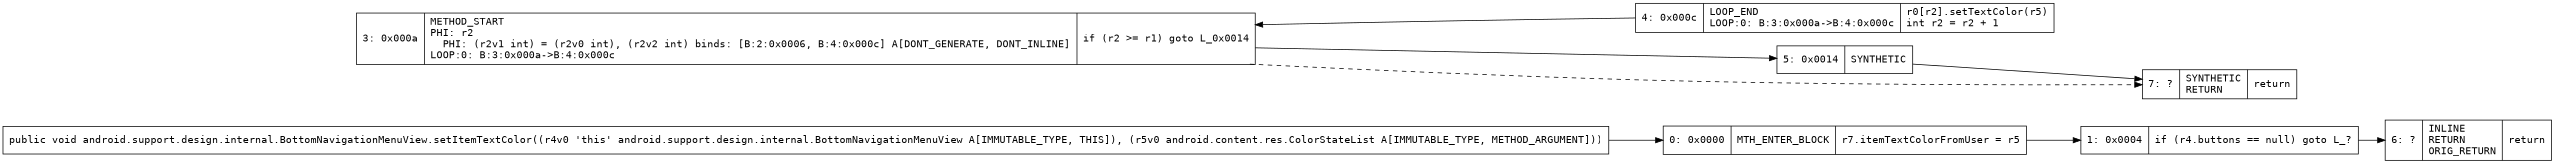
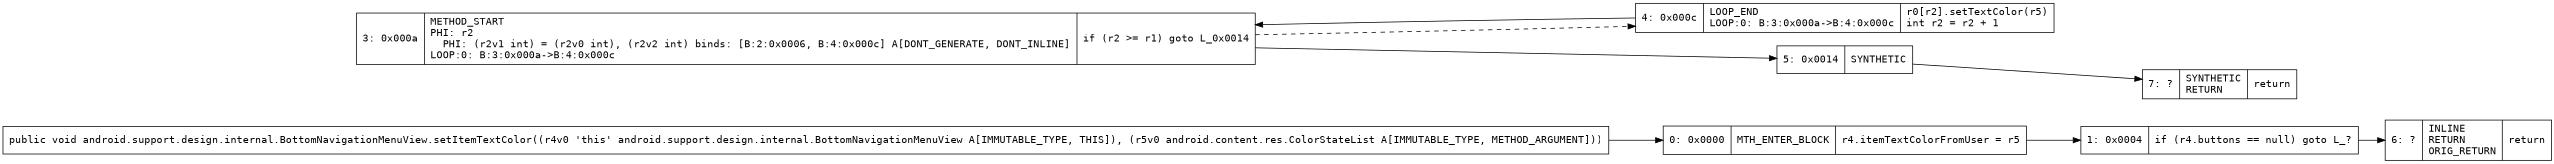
(1692, 81) -> (1441, 31)
(1931, 140) -> (1931, 140)
